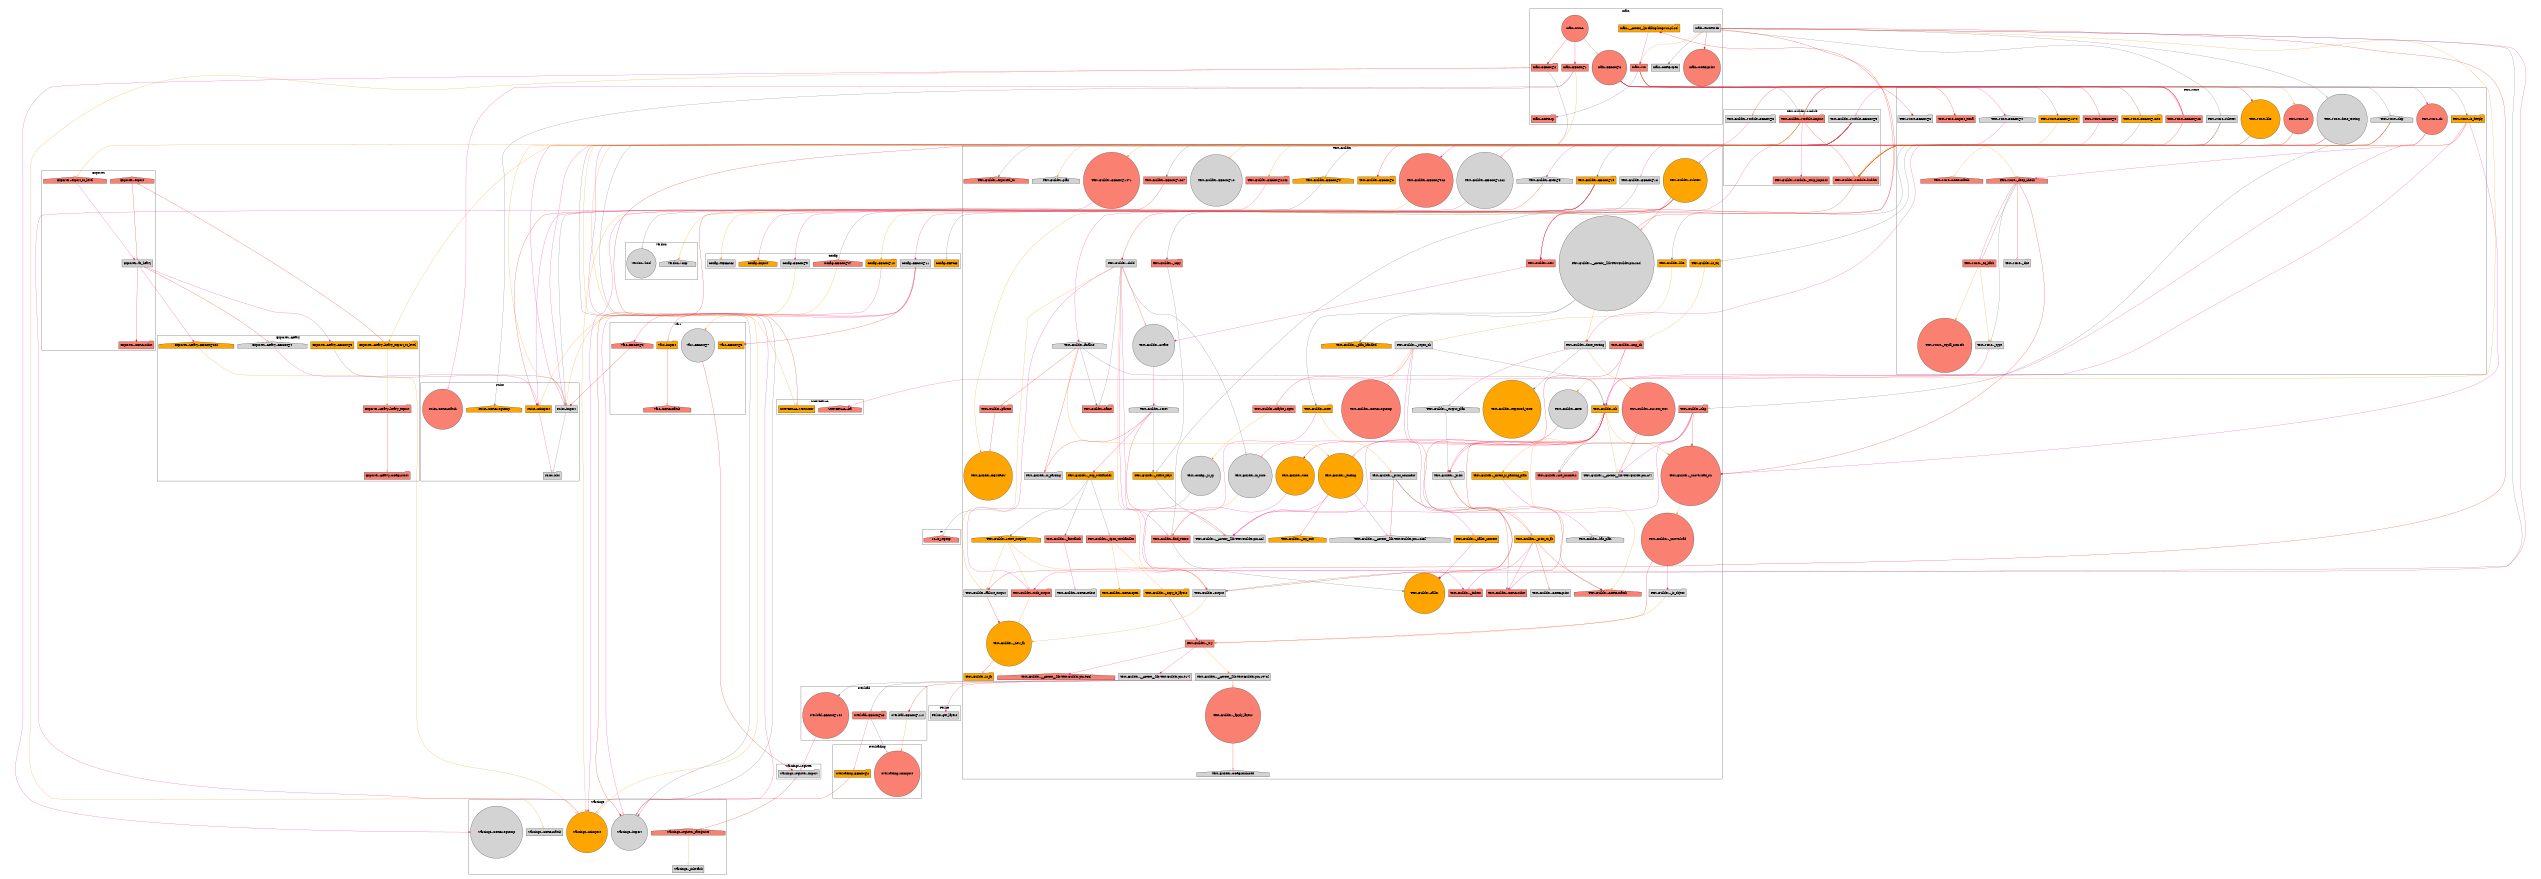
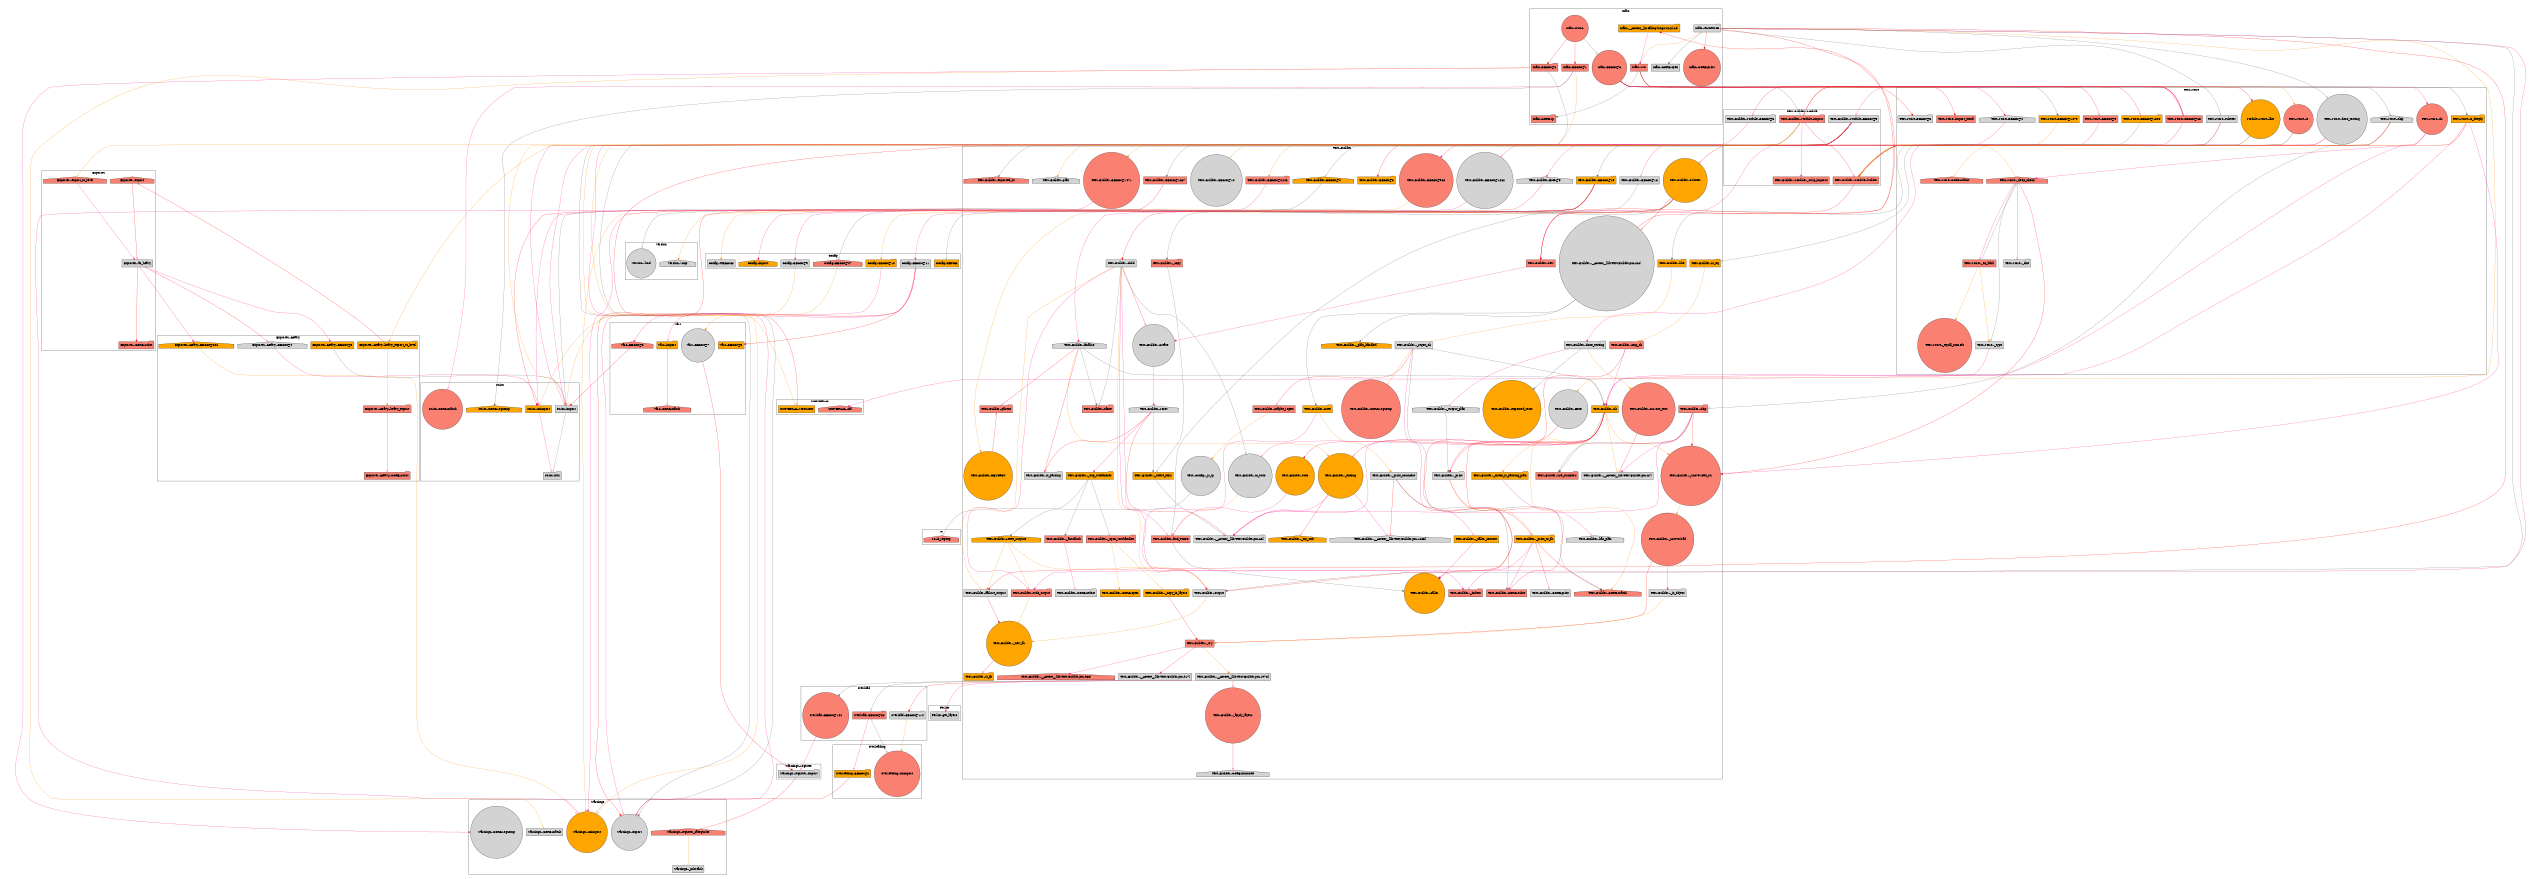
(2261, 119) -> (2261, 119)
(1590, 324) -> none
(992, 431) -> (995, 433)
